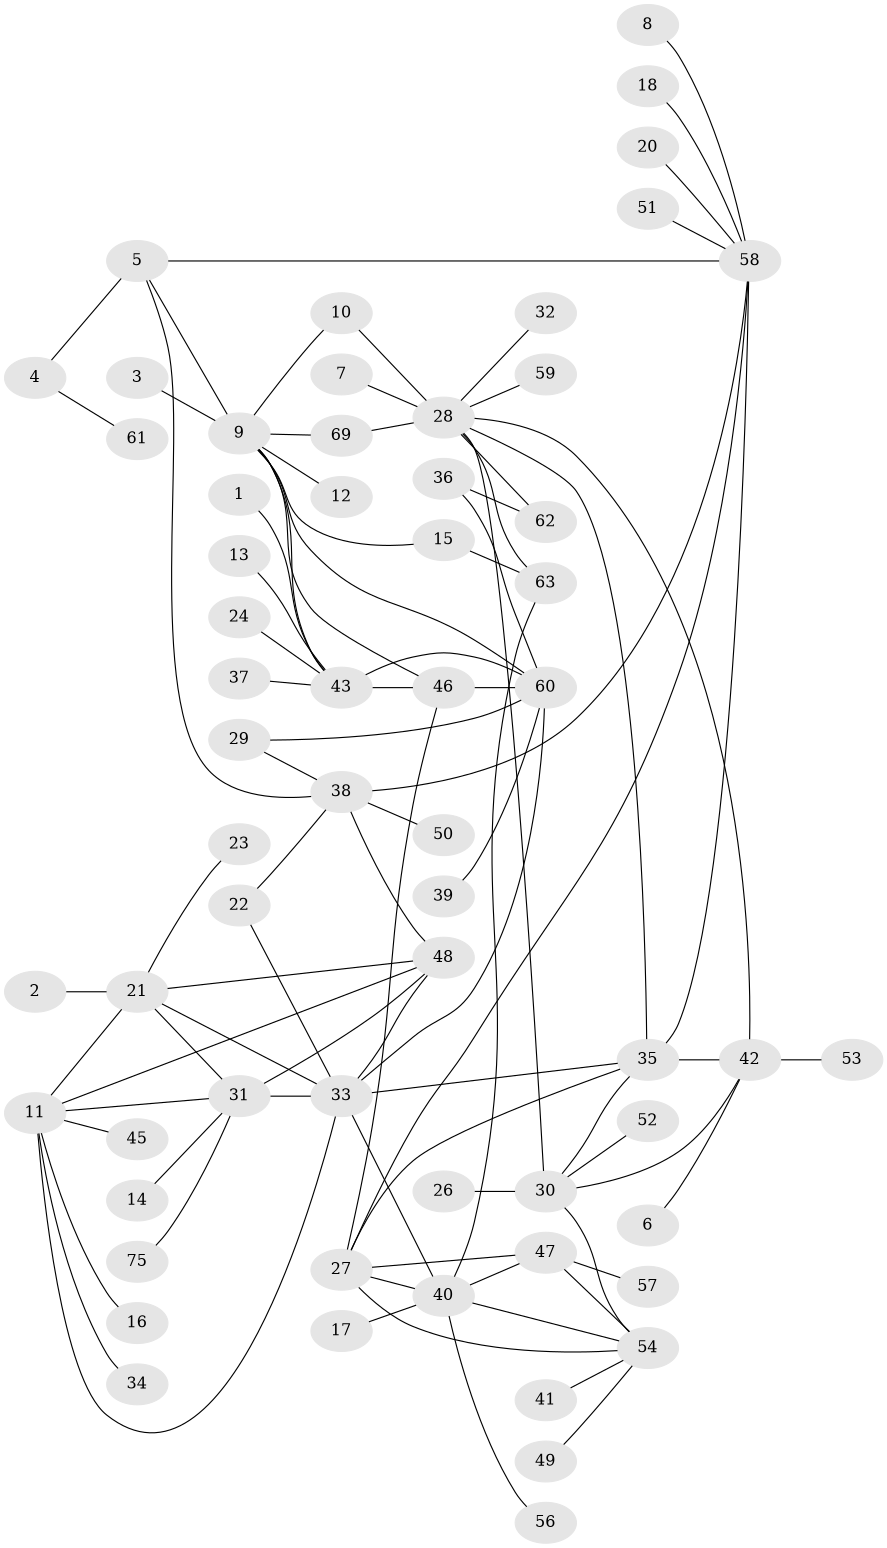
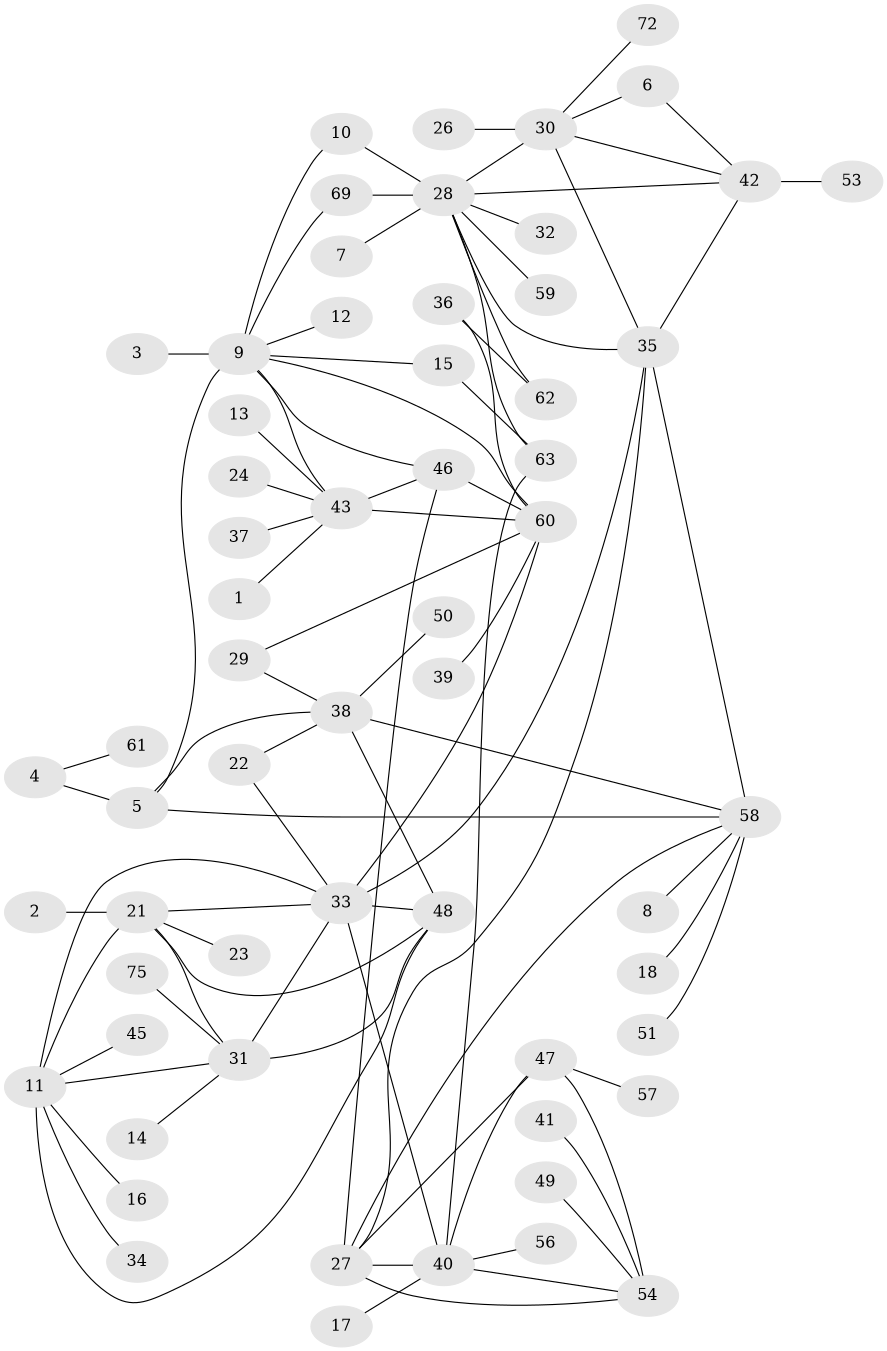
(648, 148) -> none
(648, 1121) -> (648, 25)
(594, 1260) -> (597, 108)
